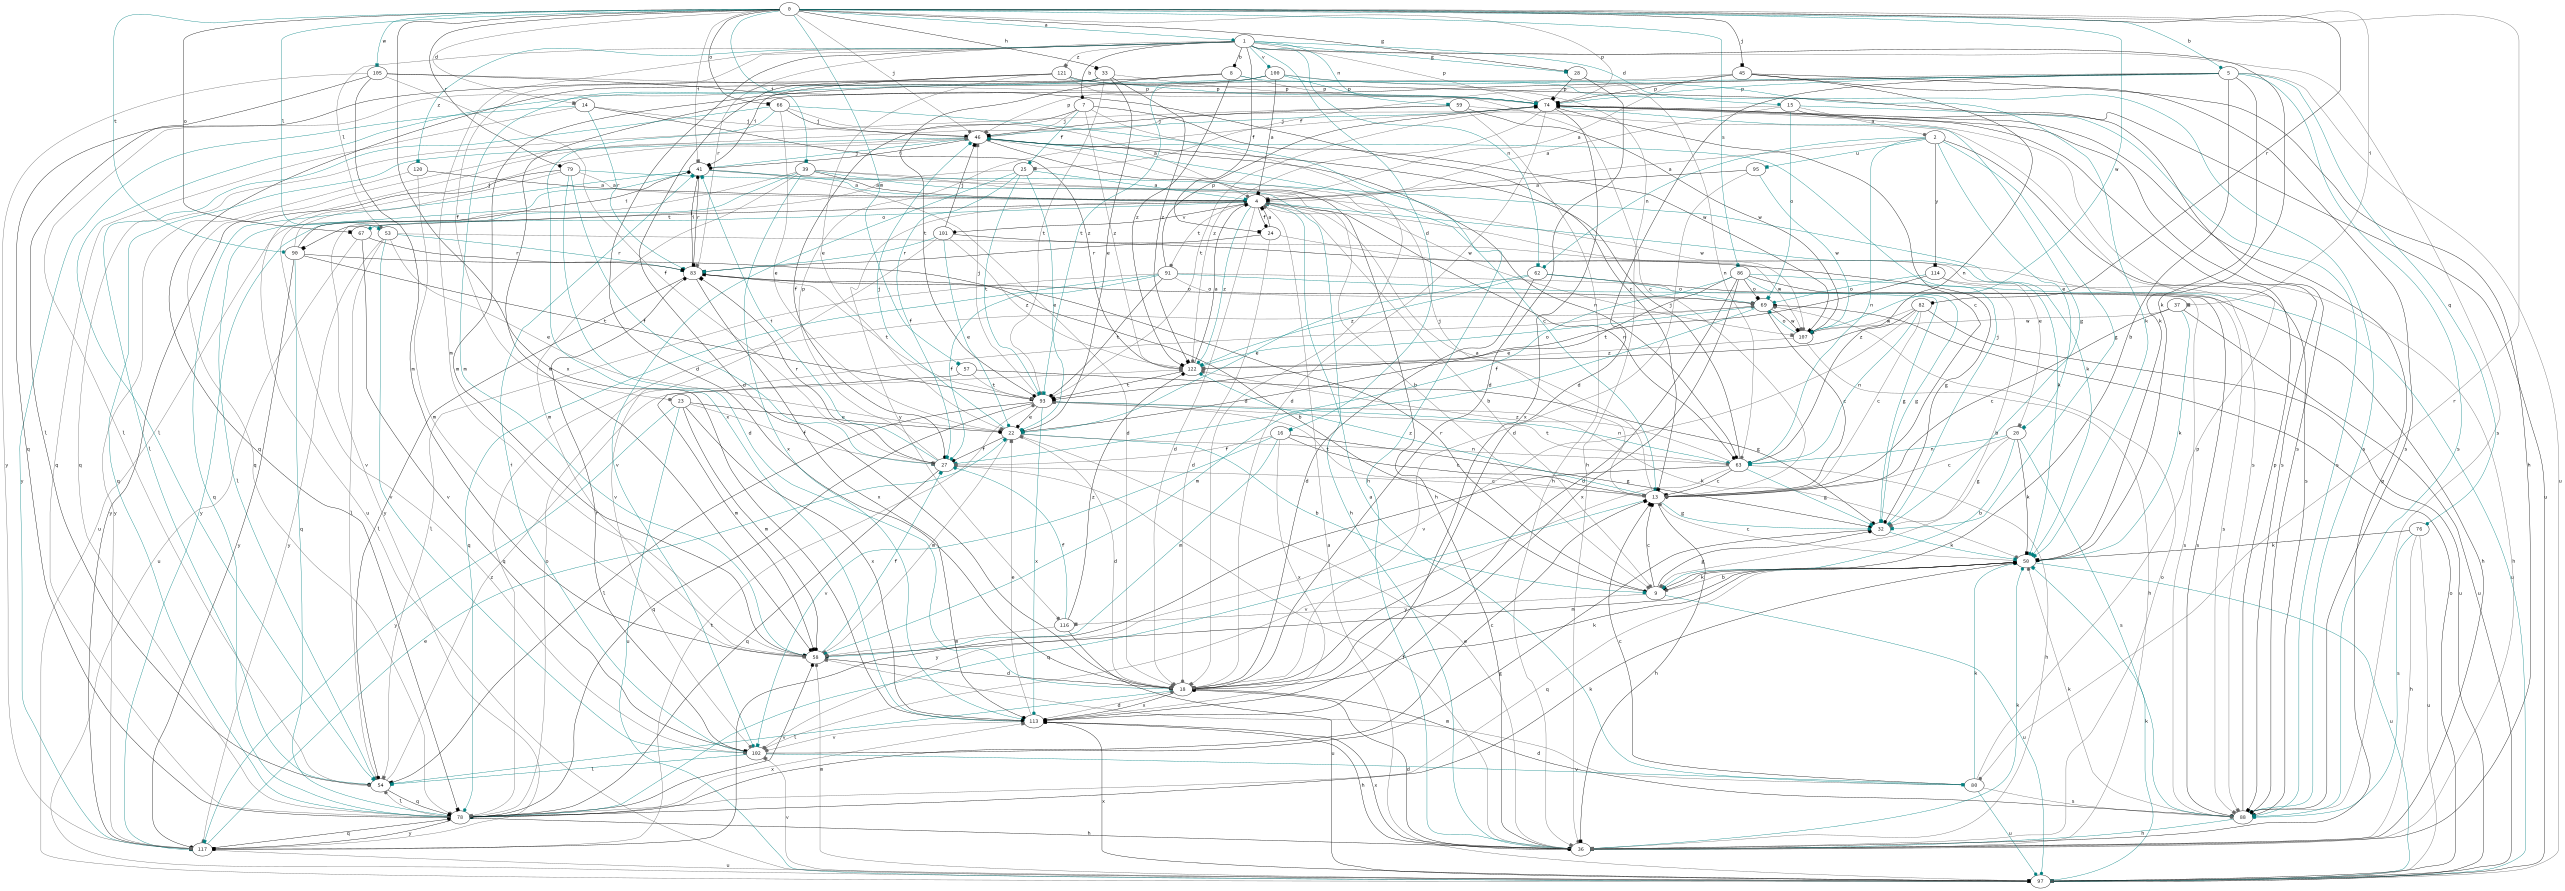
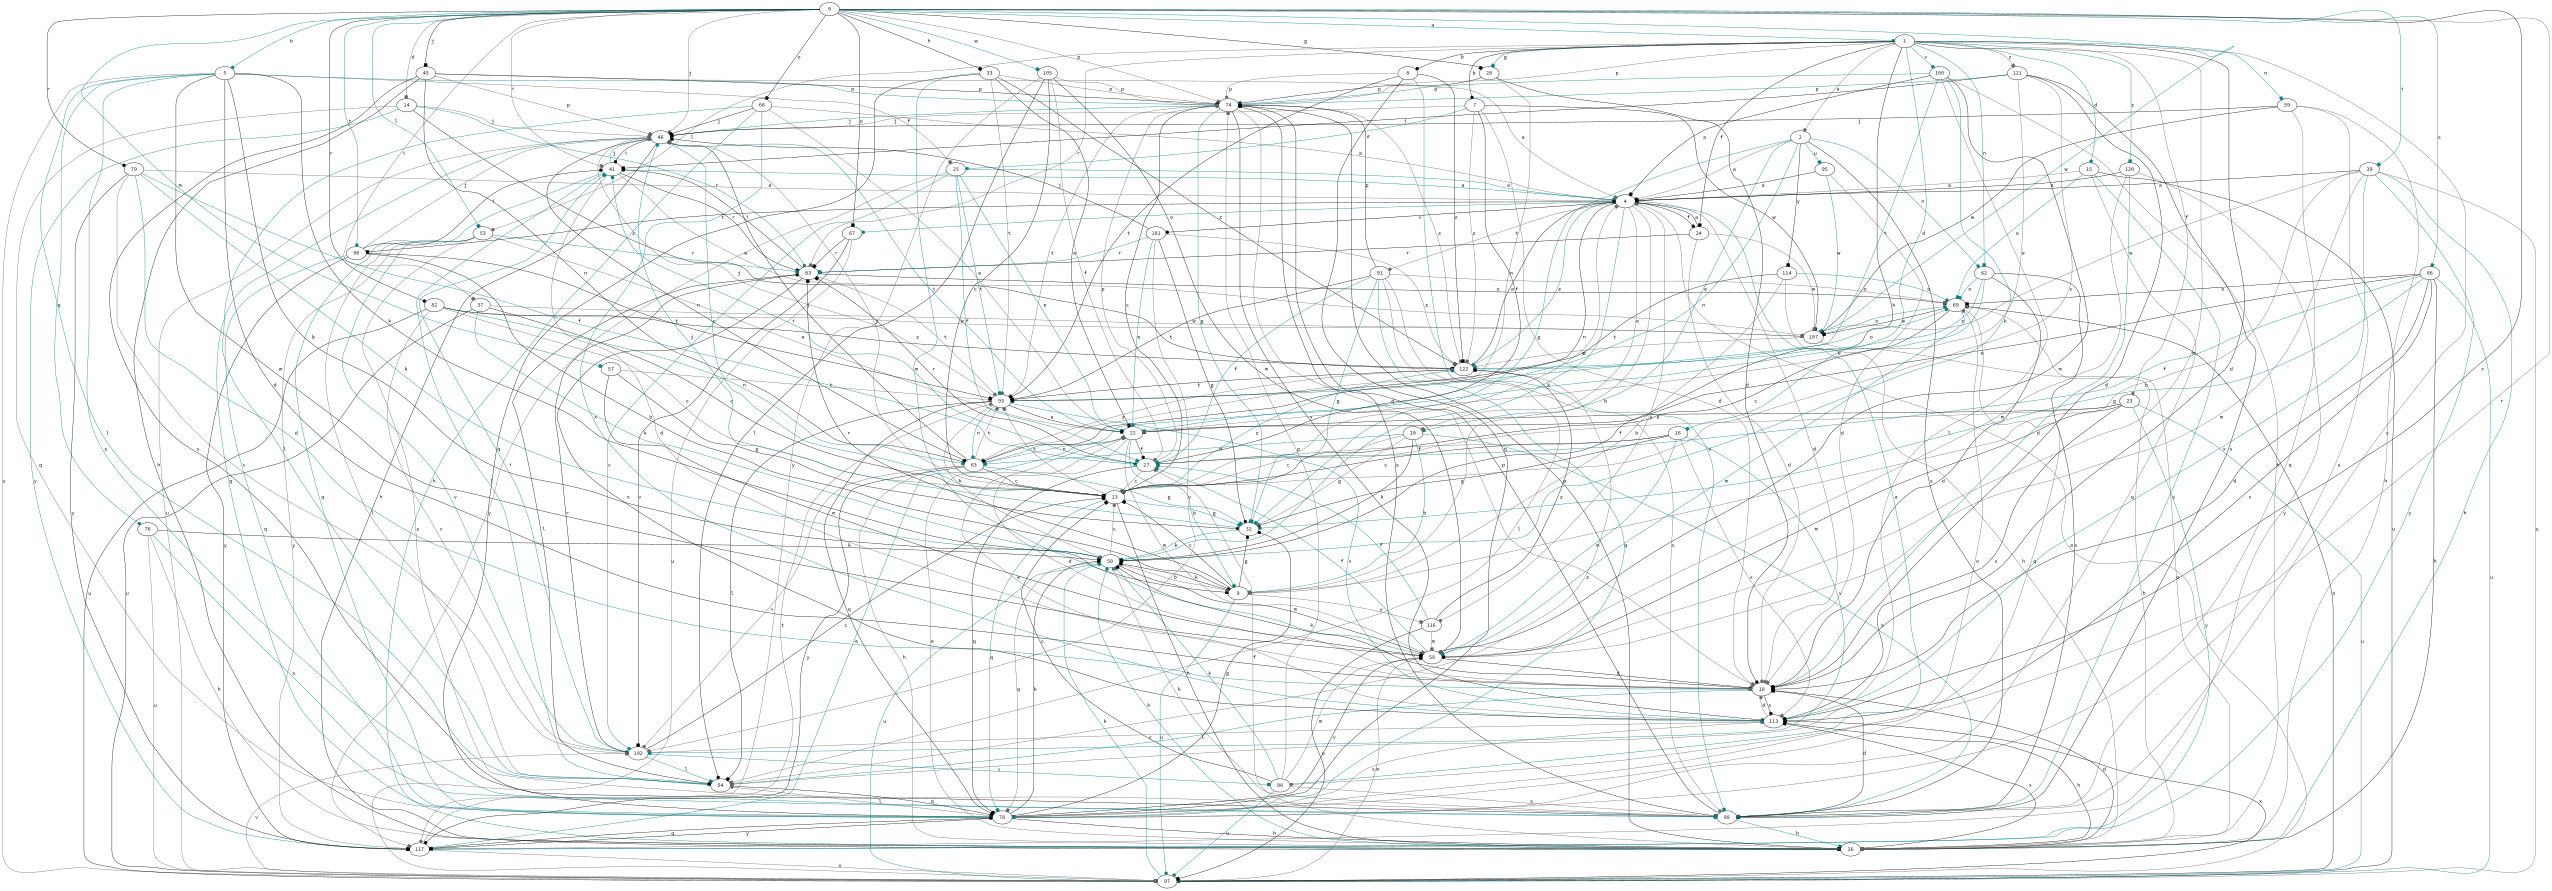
(1861, 121) -> (1844, 79)
none -> (2007, 456)
(222, 582) -> (224, 566)
